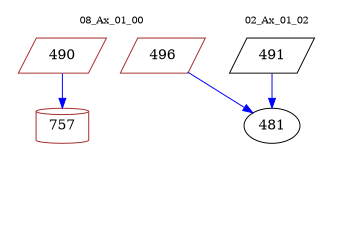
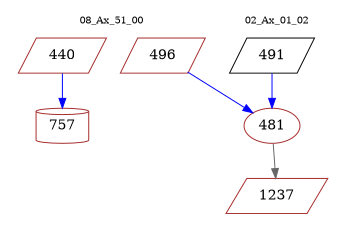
(112, 21) -> (112, 21)
(62, 56) -> (62, 56)
(272, 126) -> (272, 126)
none -> (277, 196)
